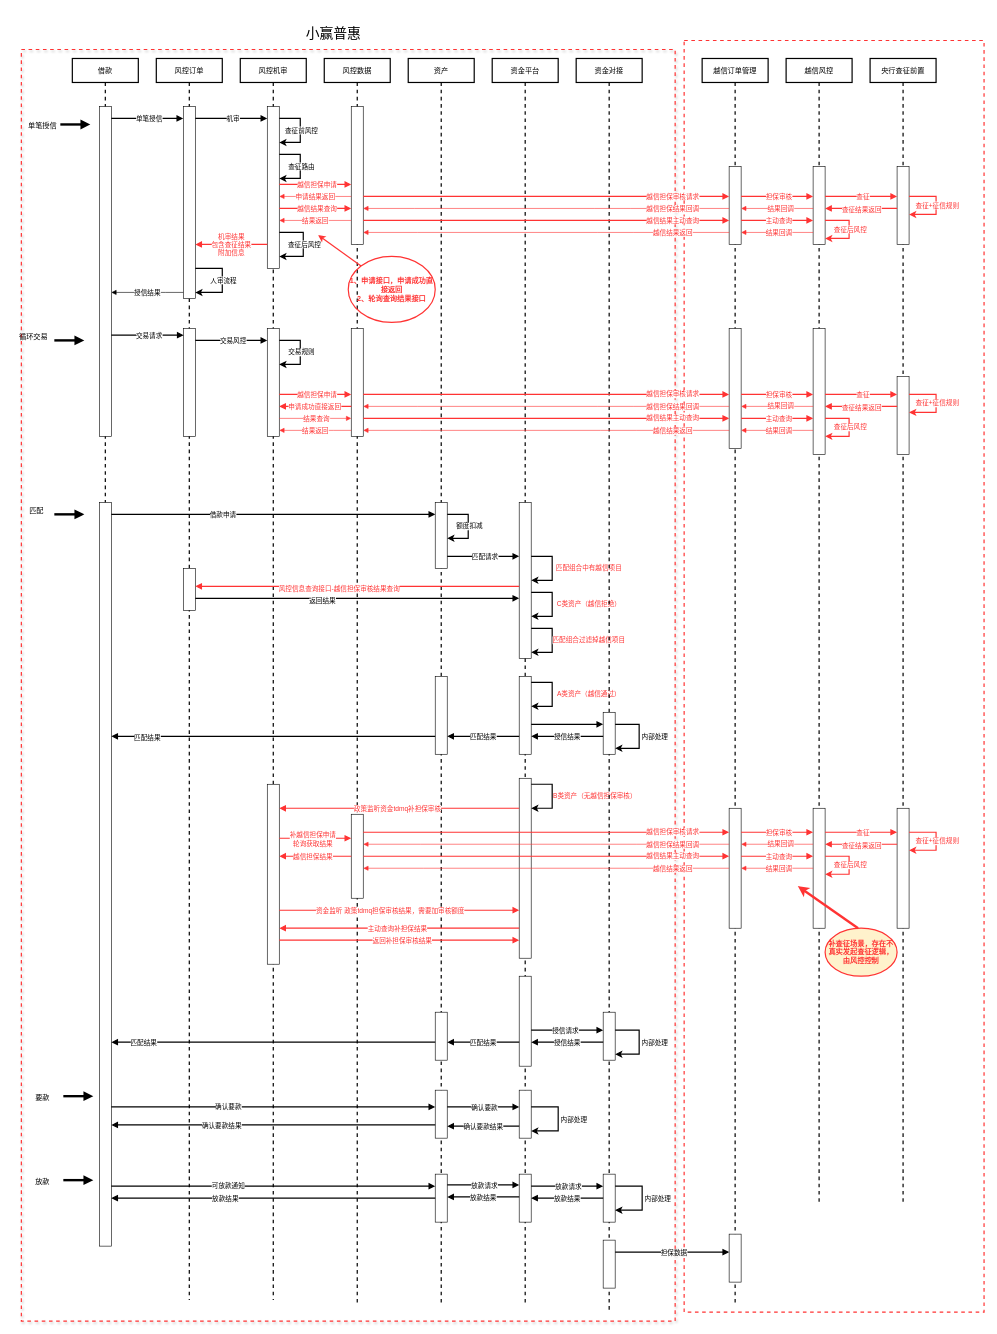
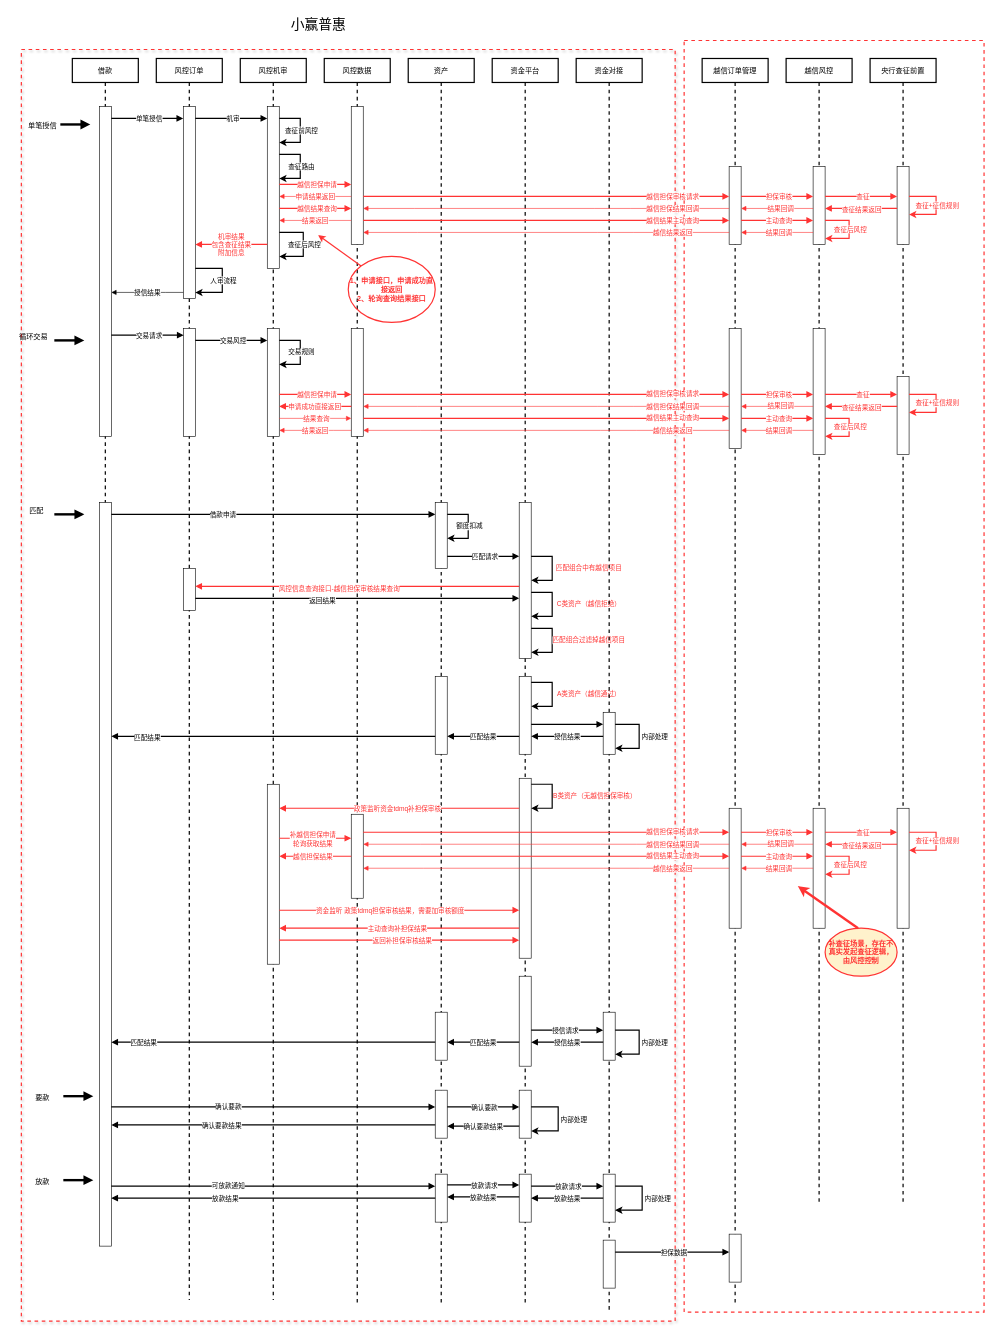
(333, 33) -> (318, 24)
